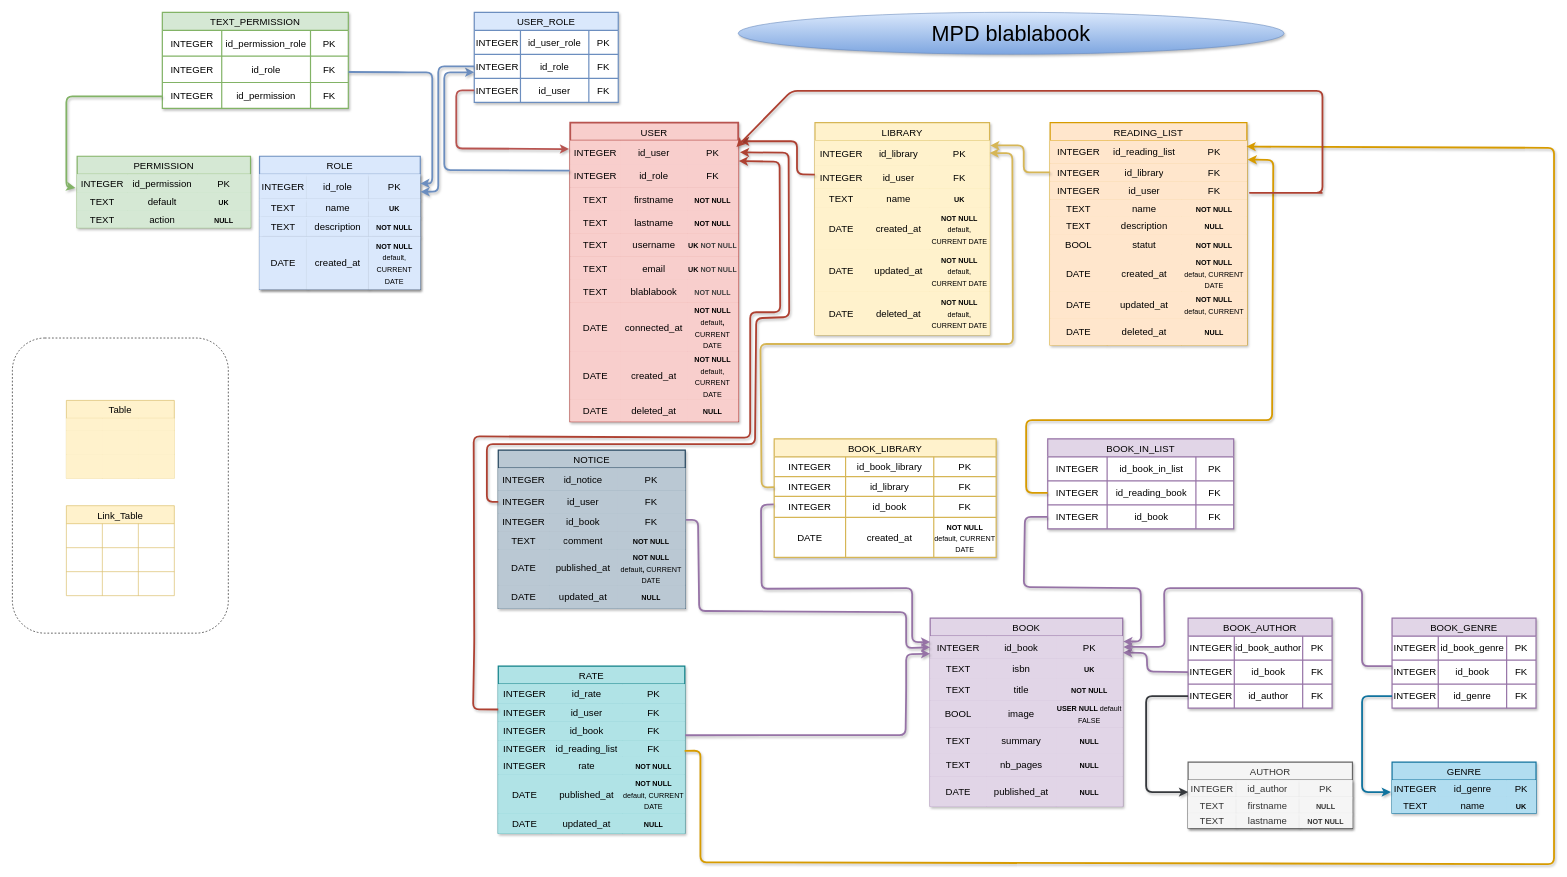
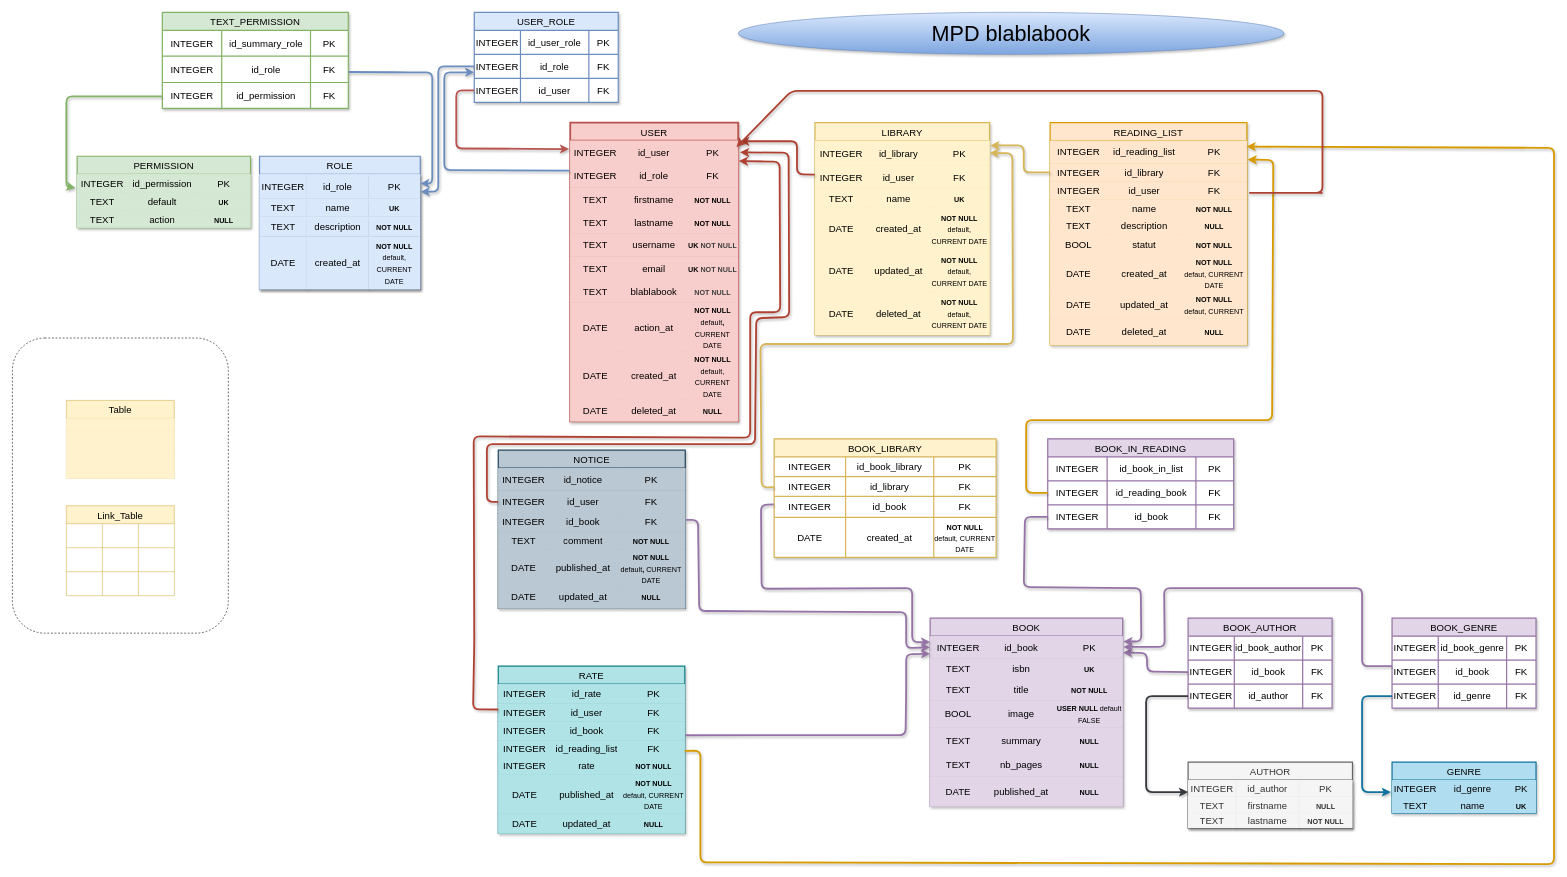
(266, 44) -> (266, 44)
(654, 327) -> (654, 327)
(1141, 449) -> (1141, 449)
